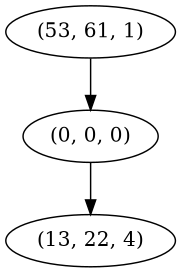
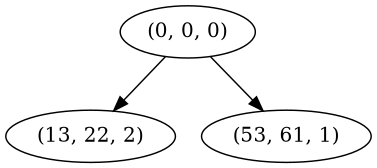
(91, 77) -> (232, 79)
(91, 241) -> (91, 136)
